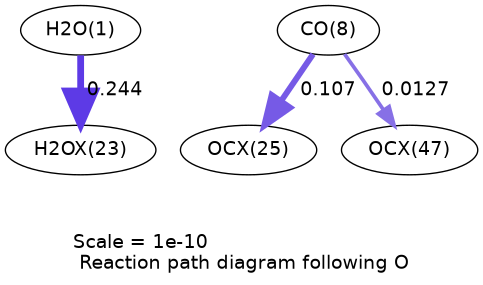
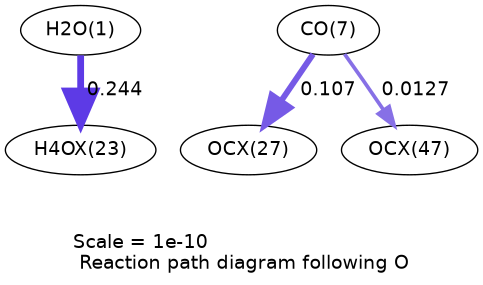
(328, 30) -> (328, 30)
(81, 150) -> (81, 150)
(249, 150) -> (249, 150)
